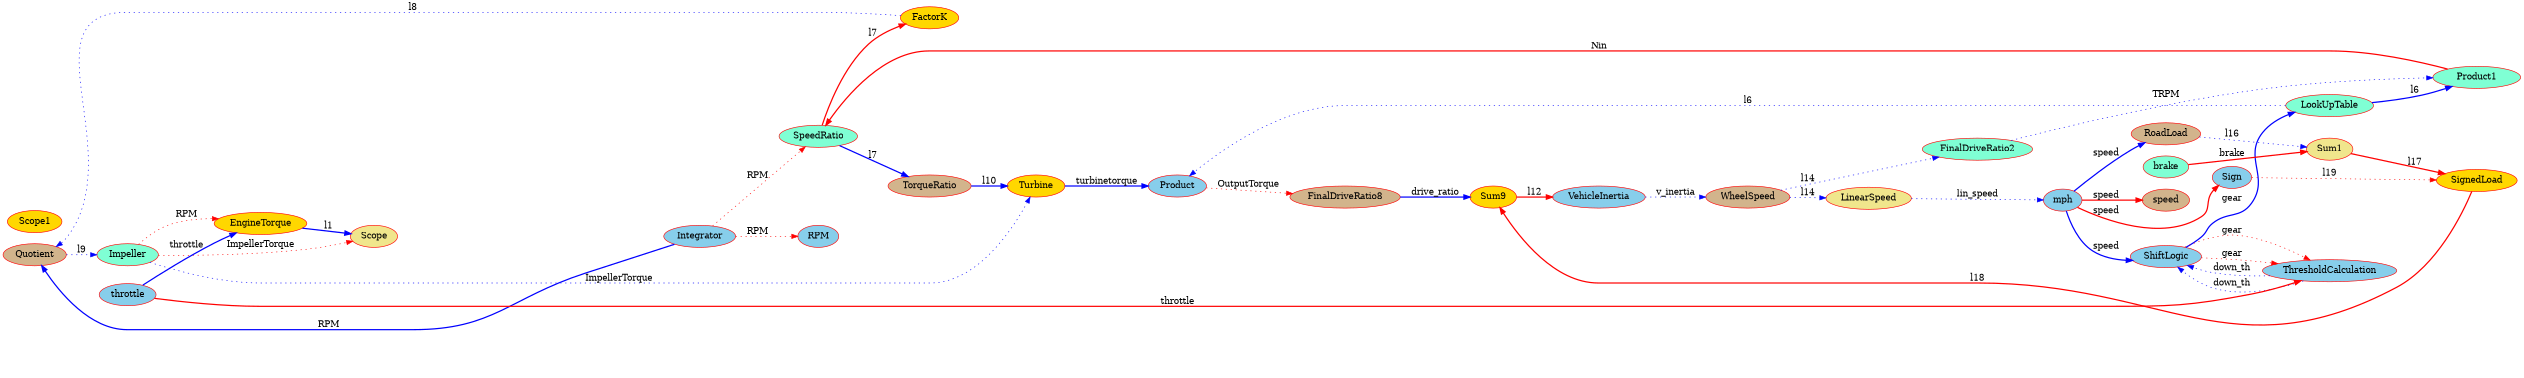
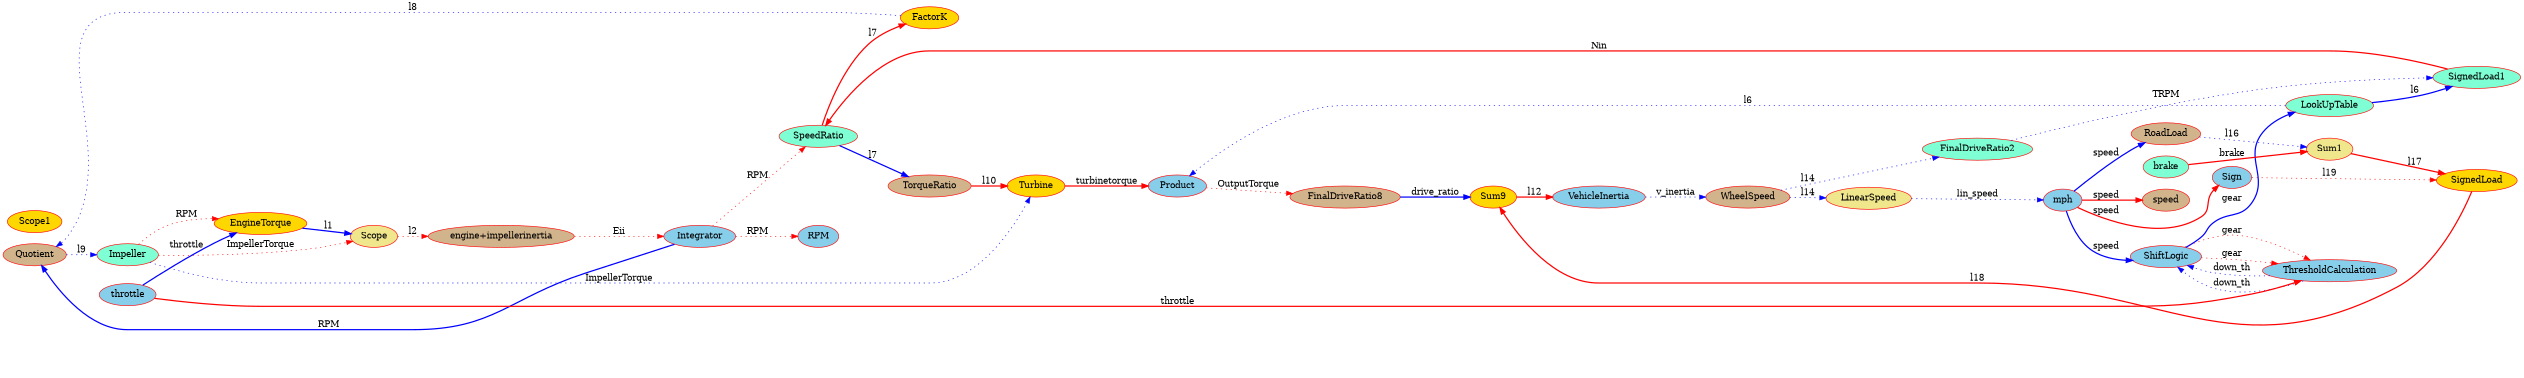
(2477, 77) -> (2477, 77)
(986, 186) -> (986, 186)
(1103, 186) -> (1103, 186)
none -> (501, 236)
